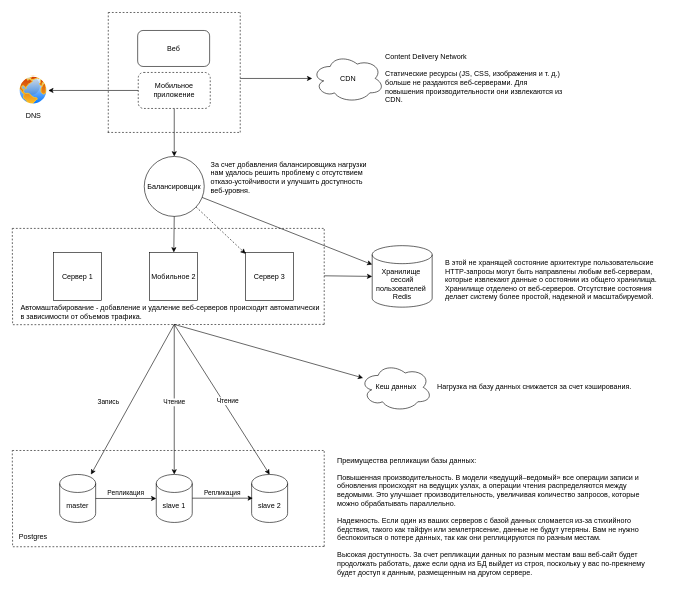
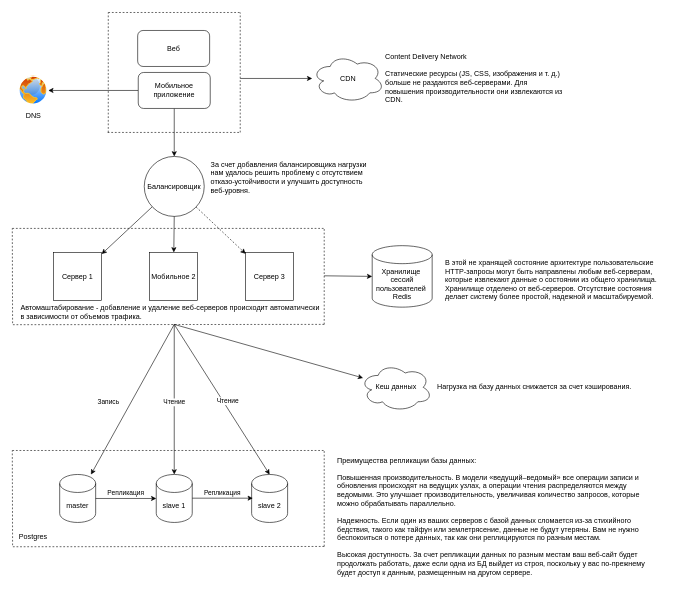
(174, 90) -> (174, 90)
(326, 246) -> (136, 222)
